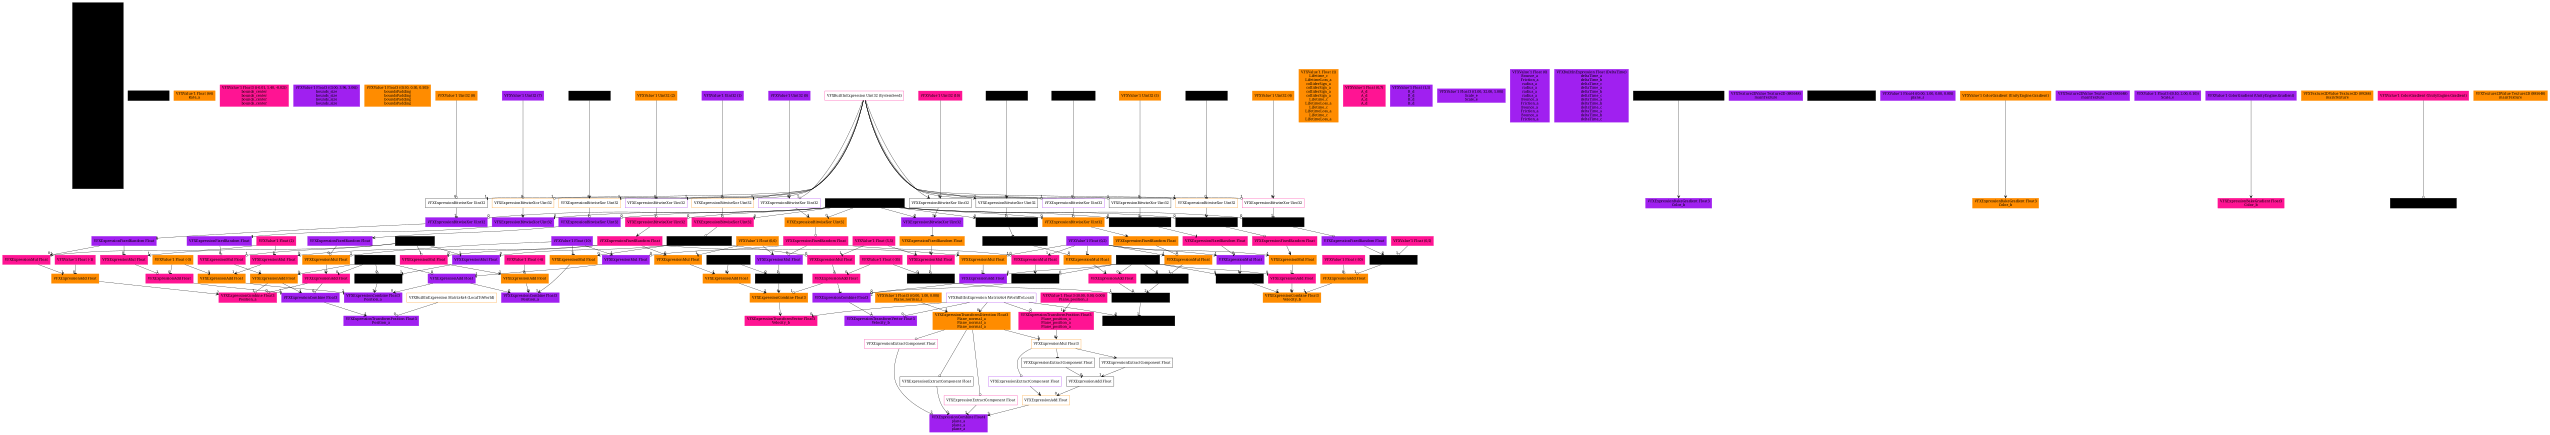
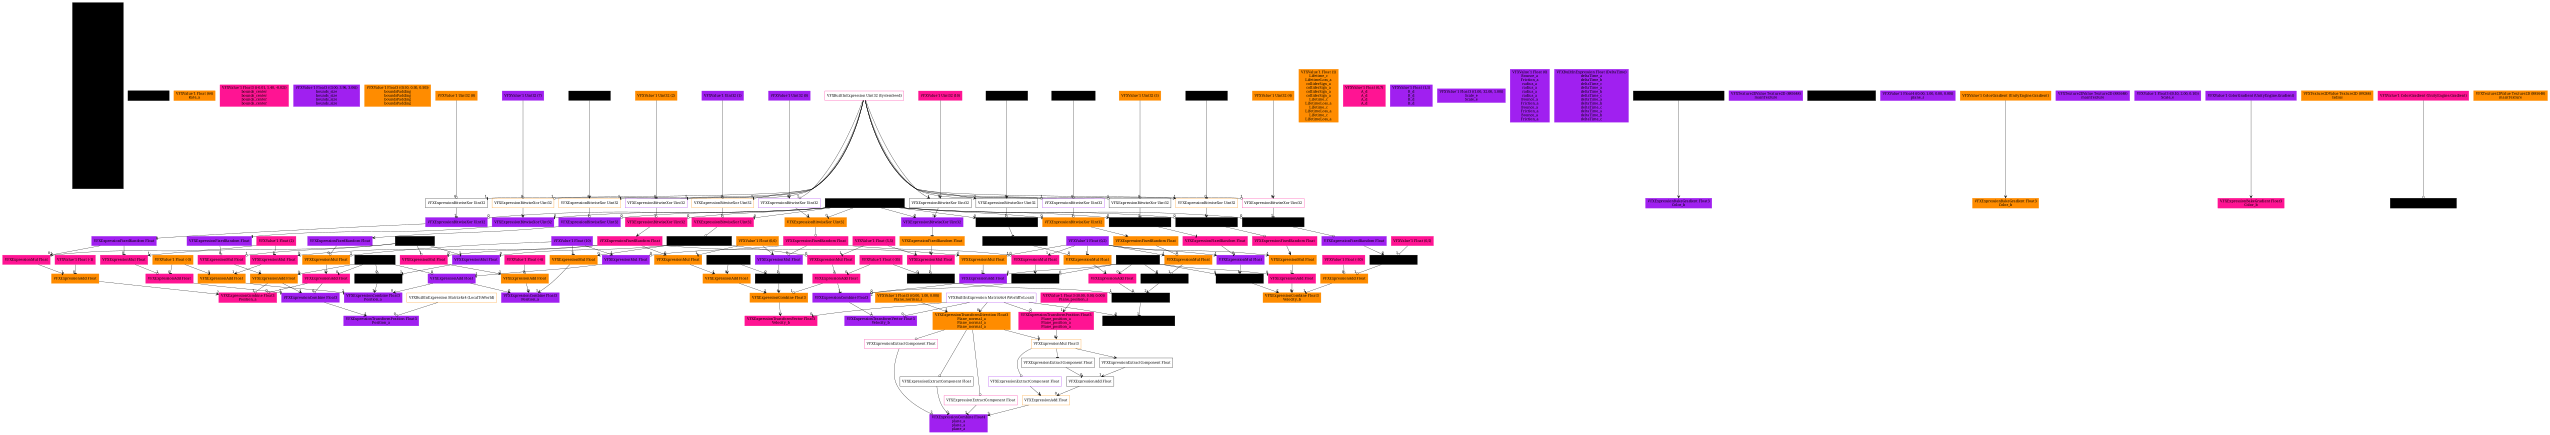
(2337, 96) -> (2337, 96)
